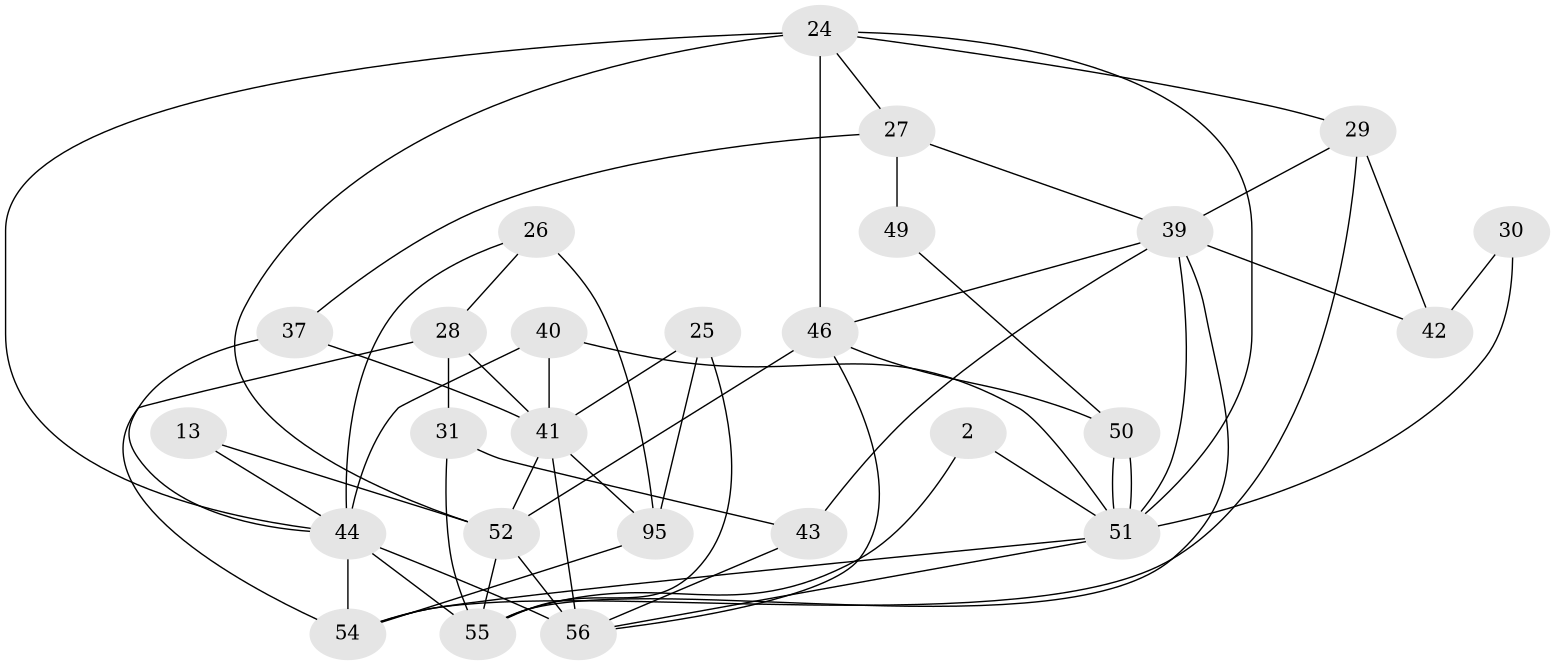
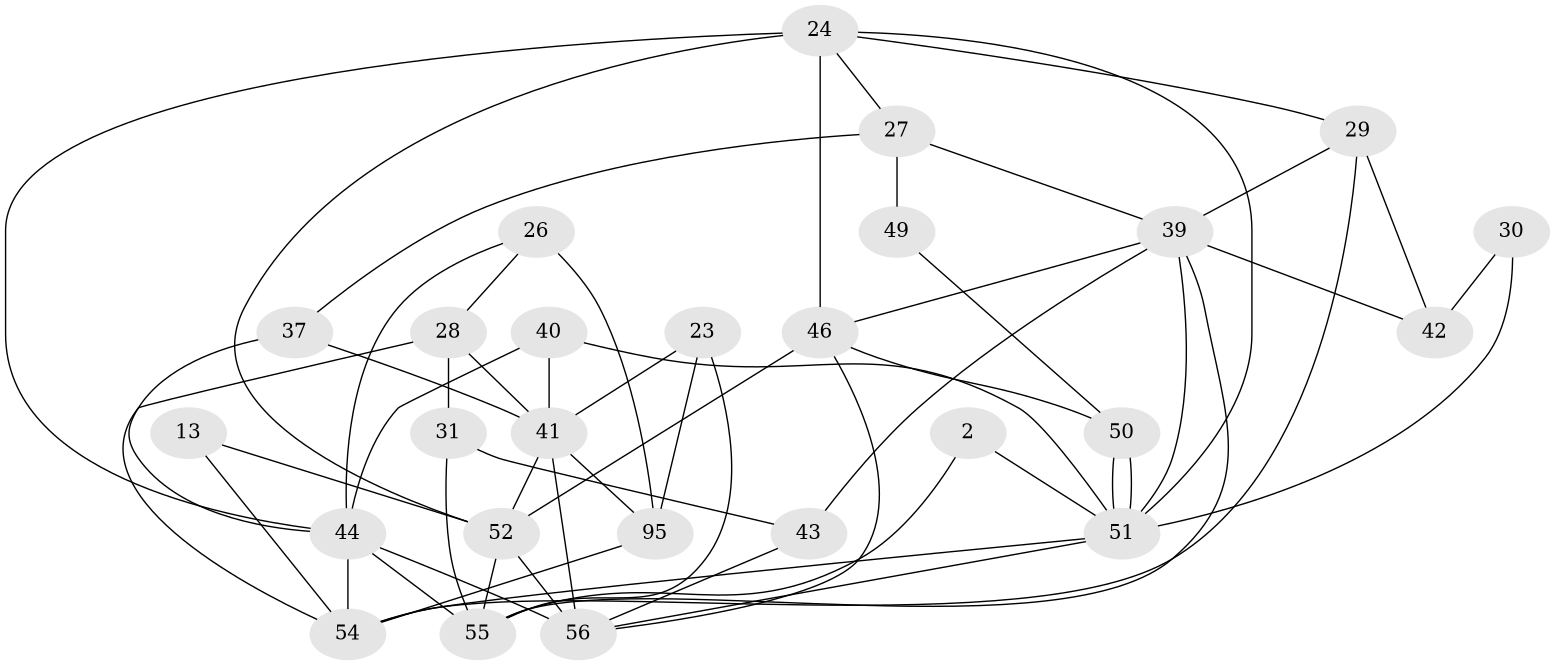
(703, 333) -> (703, 333)
(268, 483) -> (271, 538)
